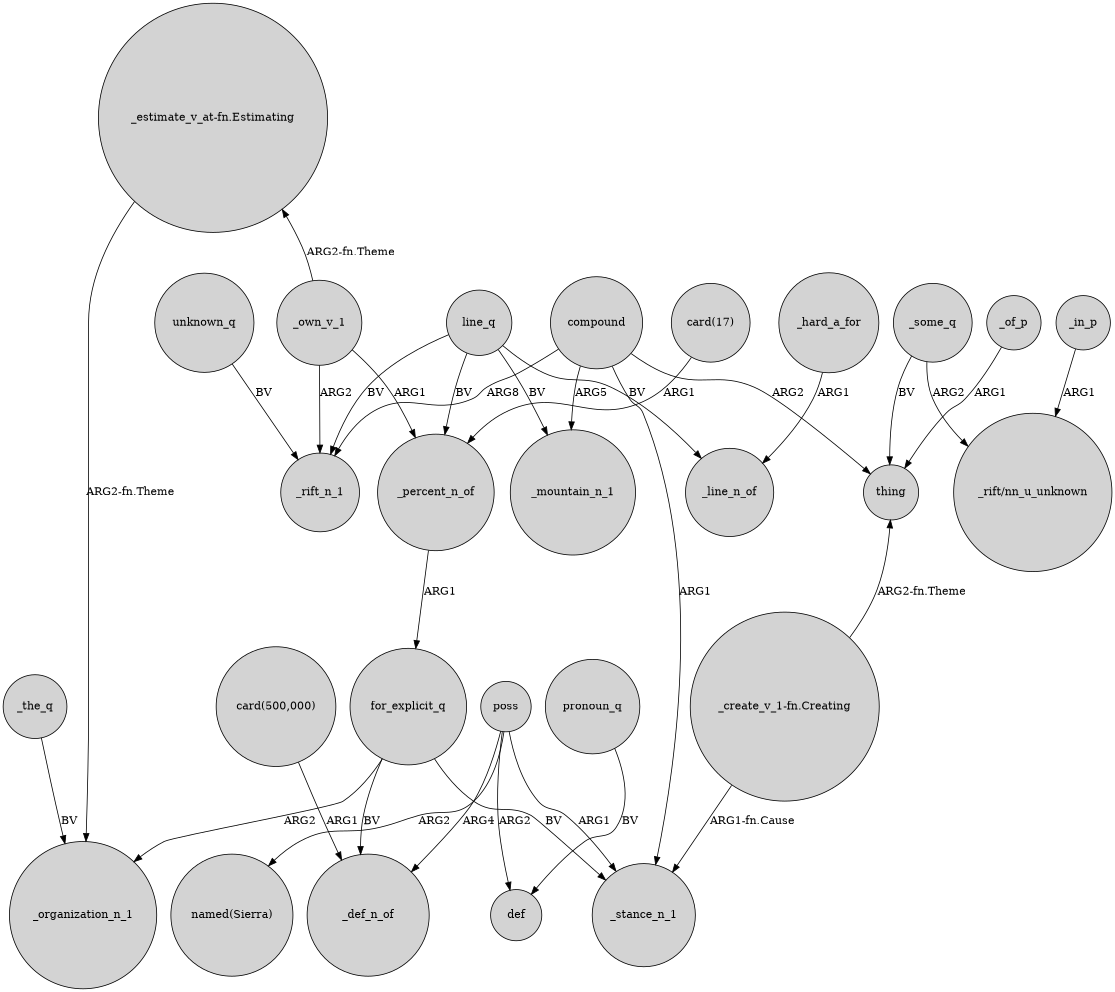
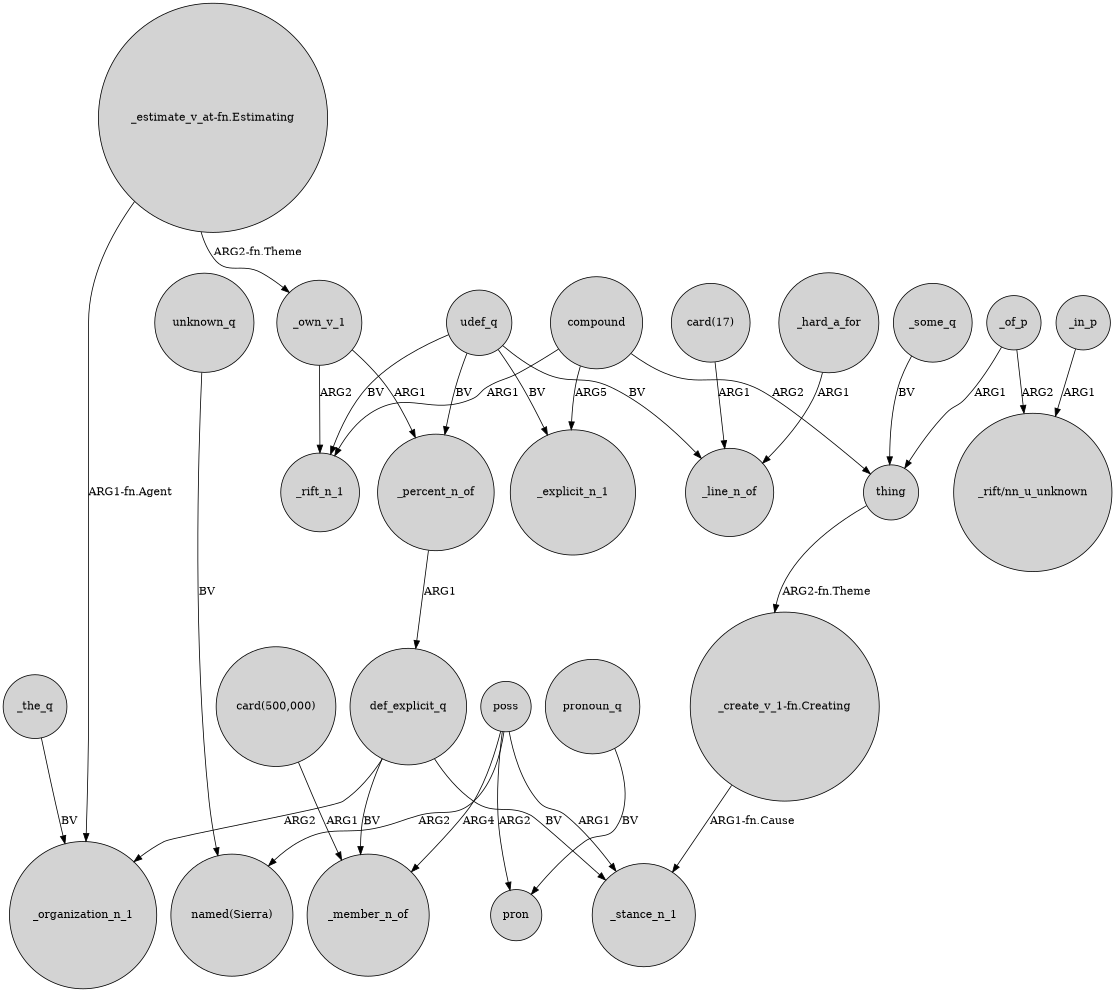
(302, 247) -> (235, 268)
(479, 323) -> (479, 323)
(503, 393) -> (503, 393)
(936, 405) -> (1020, 378)
(587, 408) -> (719, 401)
(263, 409) -> (198, 611)
(130, 492) -> (130, 492)
(573, 492) -> (573, 492)
(878, 586) -> (811, 546)
(680, 605) -> none
(408, 707) -> (408, 707)
(368, 915) -> (368, 915)
(516, 915) -> (516, 915)
